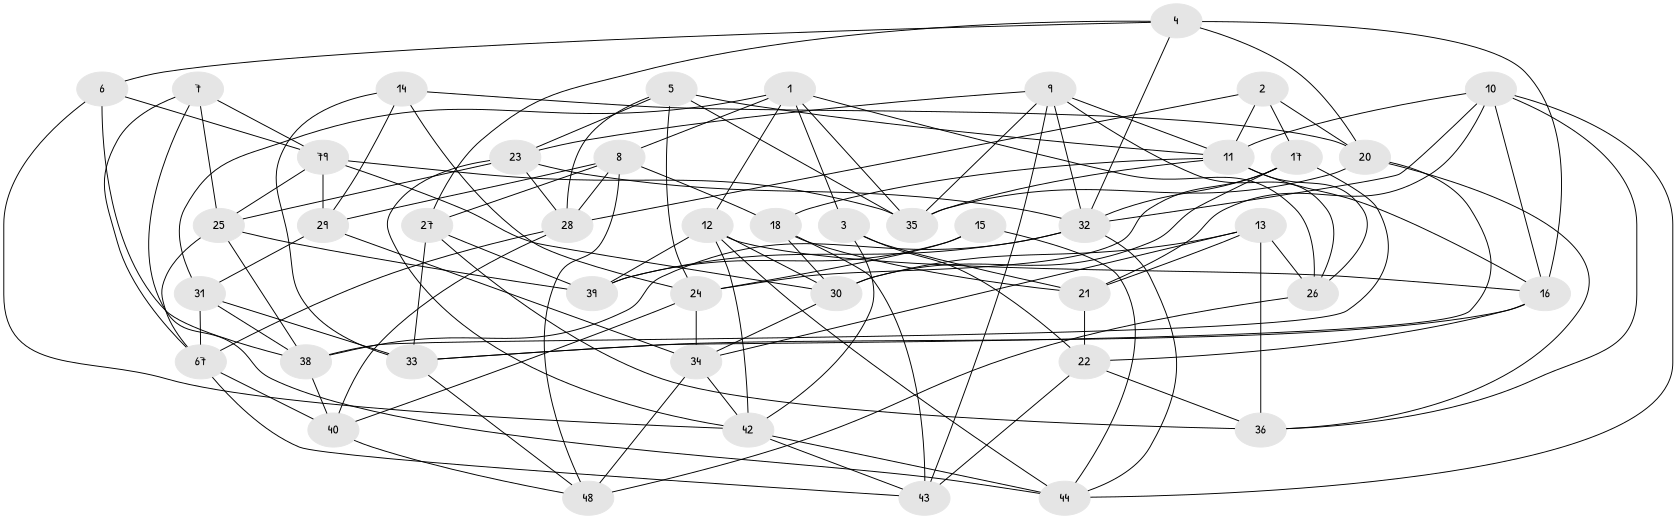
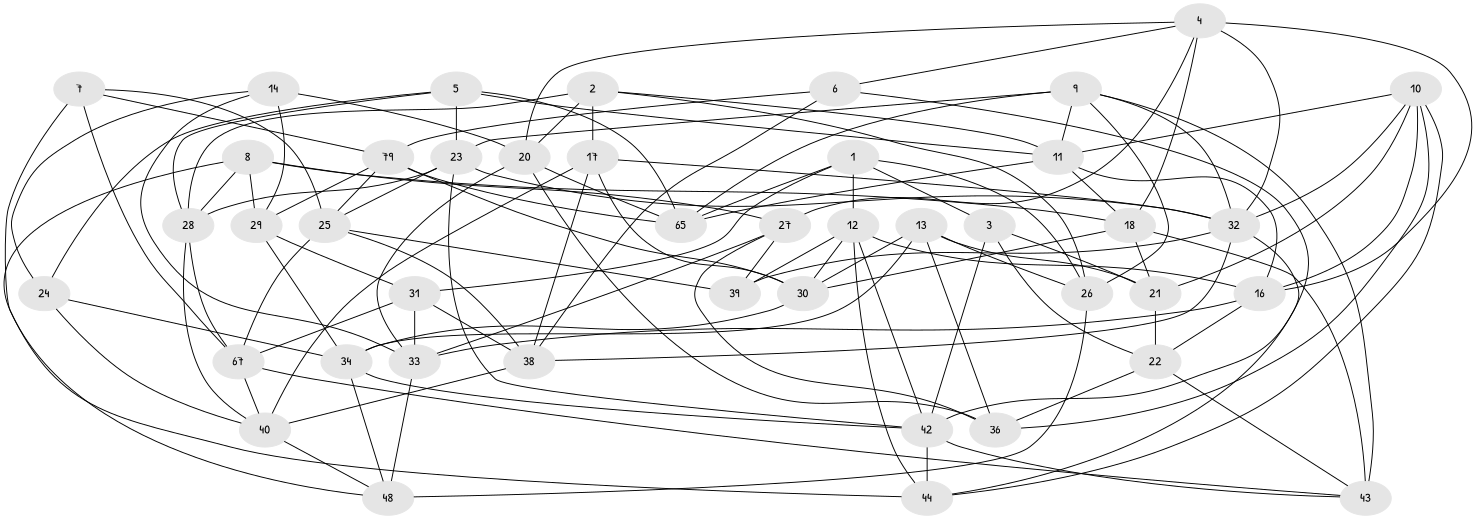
none -> (1181, 109)
(683, 132) -> none
(1363, 210) -> (828, 125)
(912, 225) -> (681, 225)
(980, 225) -> none
(1124, 239) -> (399, 264)
